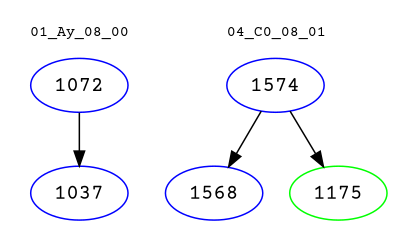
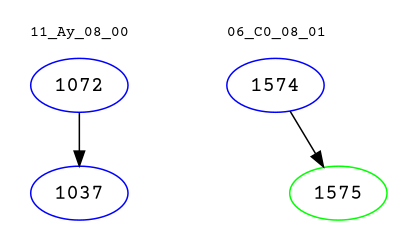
(80, 32) -> (80, 32)
(277, 32) -> (277, 32)
(214, 193) -> none
(338, 193) -> (338, 193)
